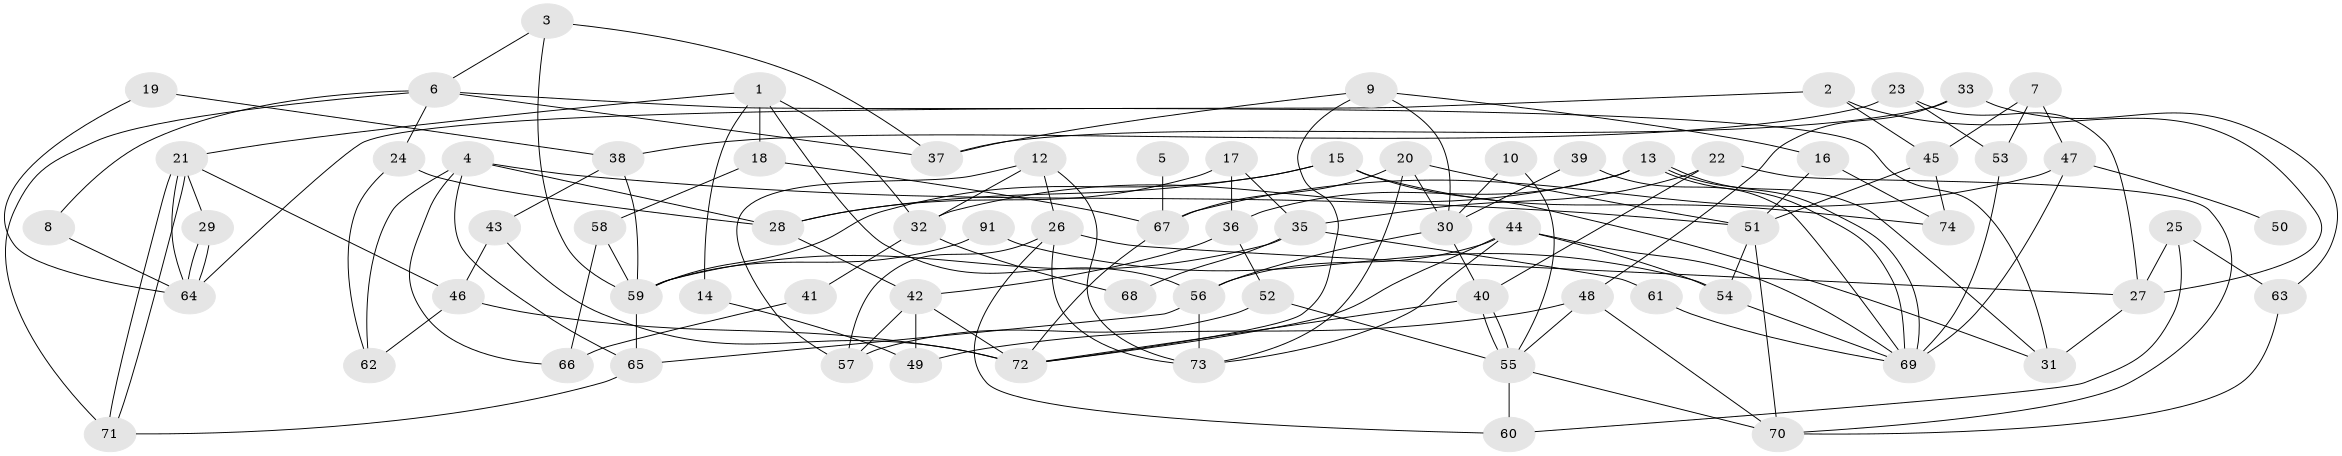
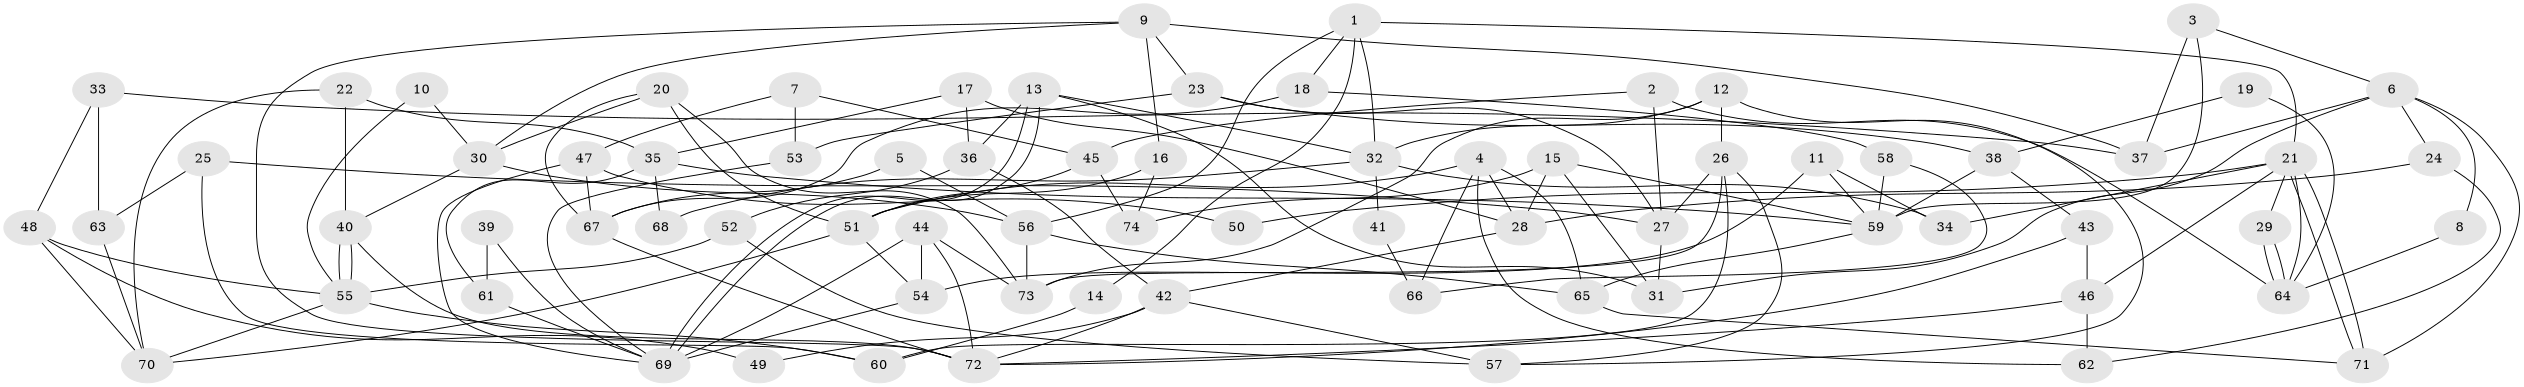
none -> (1171, 56)
(1513, 193) -> (487, 262)
none -> (1764, 193)
(989, 228) -> (1817, 159)
none -> (1945, 228)
(1357, 262) -> (964, 193)
(813, 326) -> (1011, 329)
